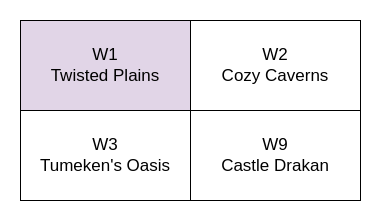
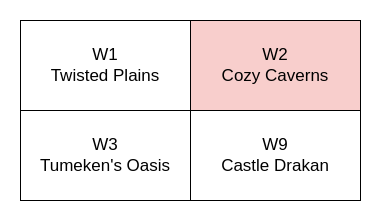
(106, 66) -> (106, 66)
(276, 66) -> (276, 66)
